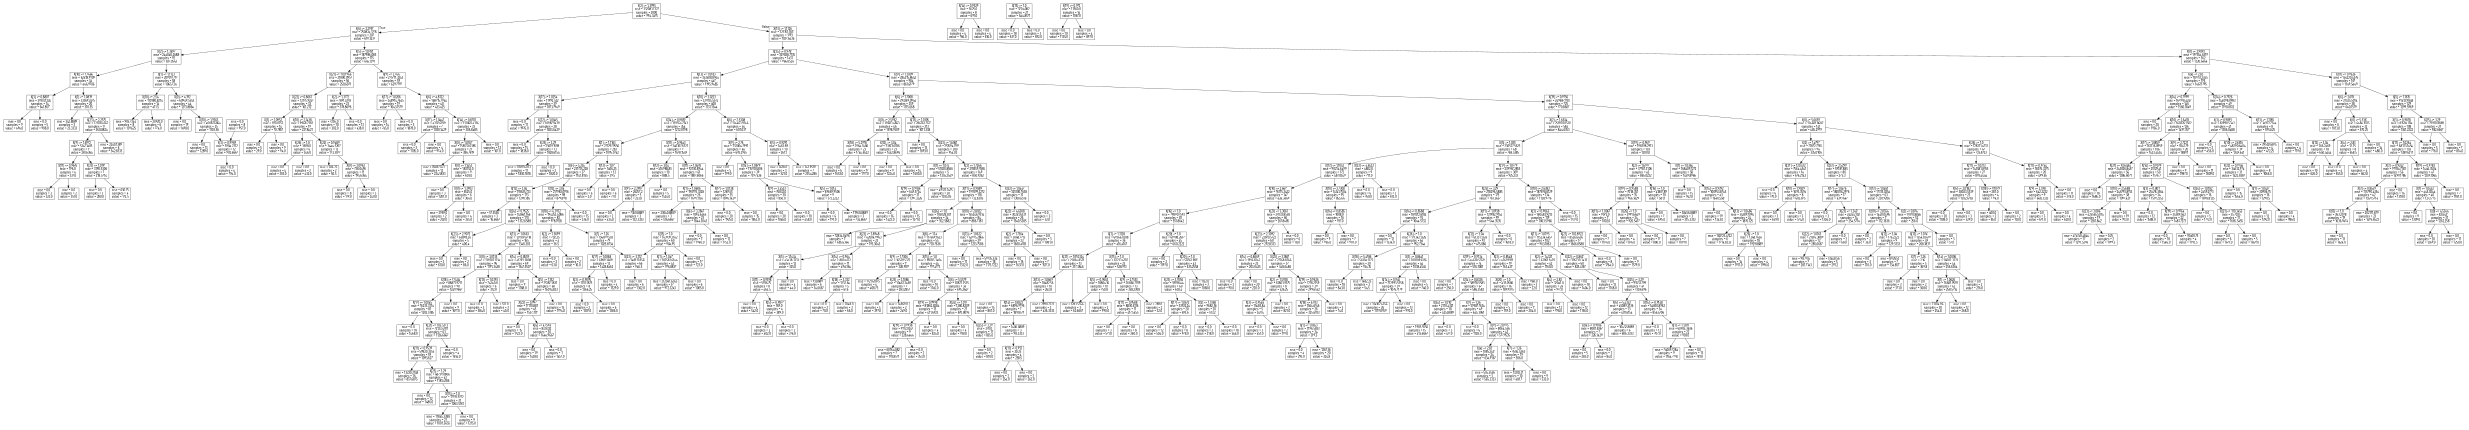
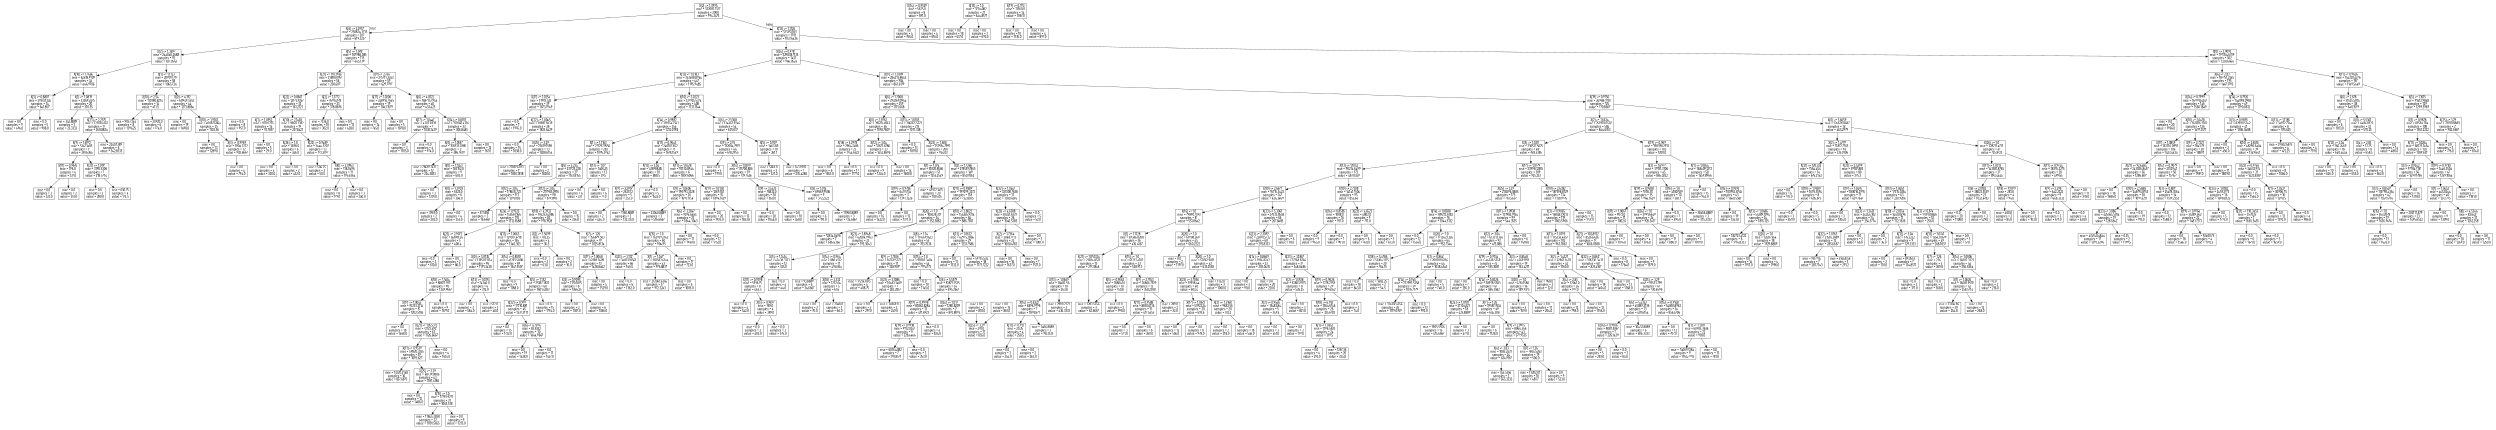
(278, 148) -> none
(1350, 182) -> (1355, 204)
(958, 331) -> none
(1013, 340) -> (1023, 318)
(984, 342) -> (977, 317)
